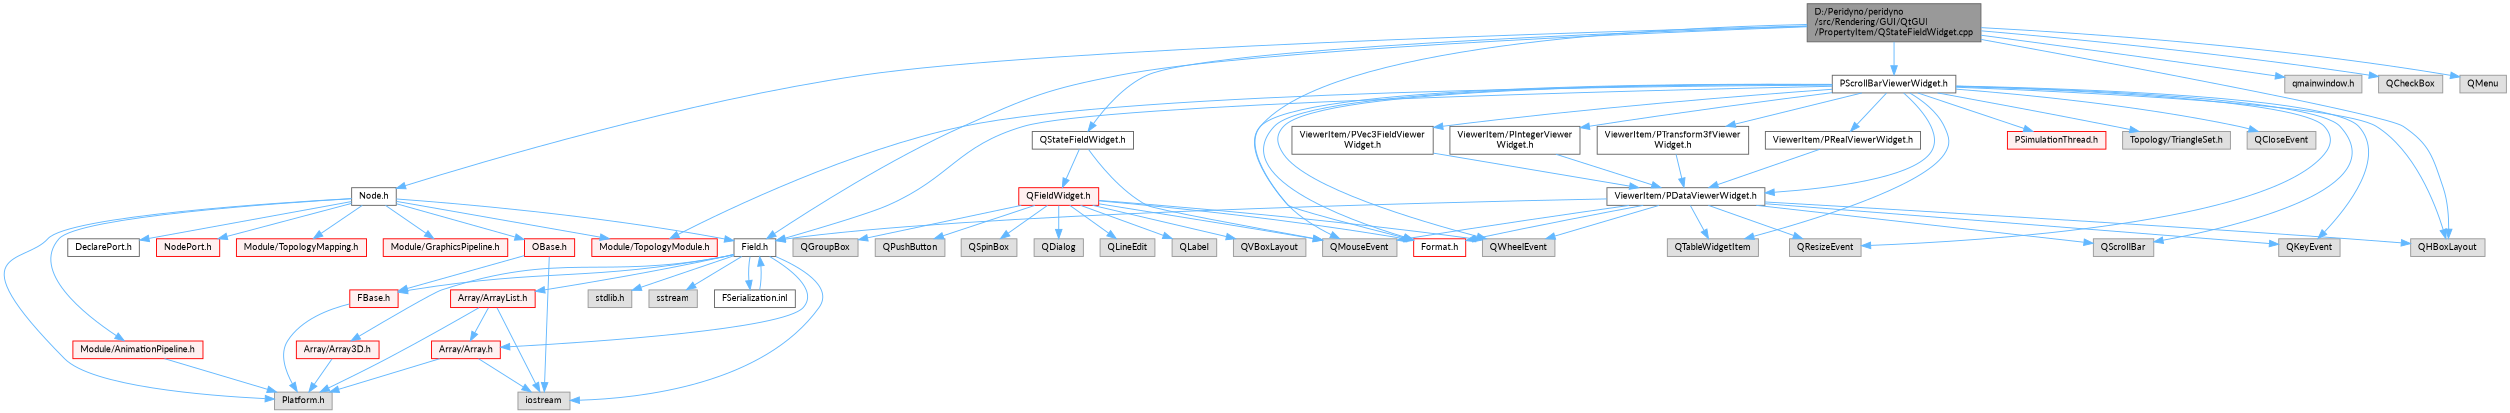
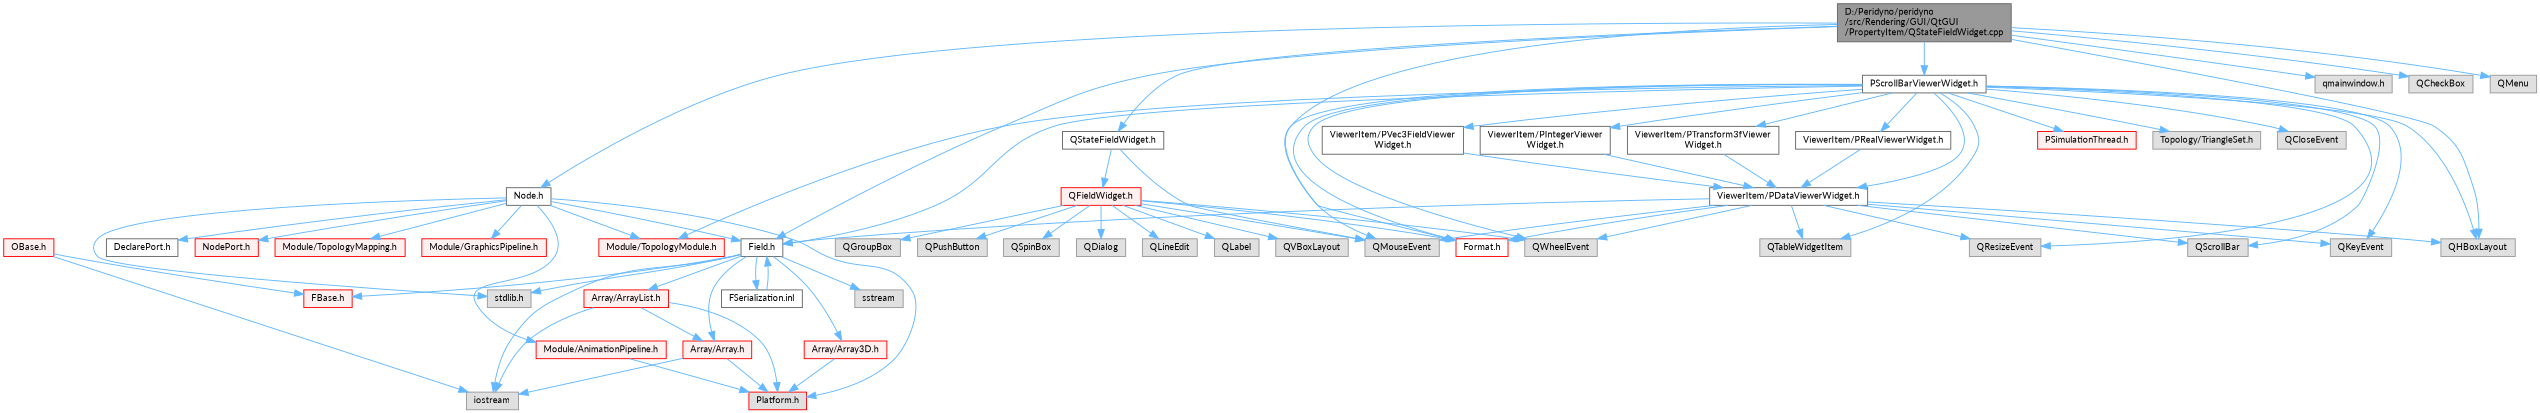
(456, 220) -> (102, 237)
(297, 330) -> none
(303, 401) -> (778, 401)
